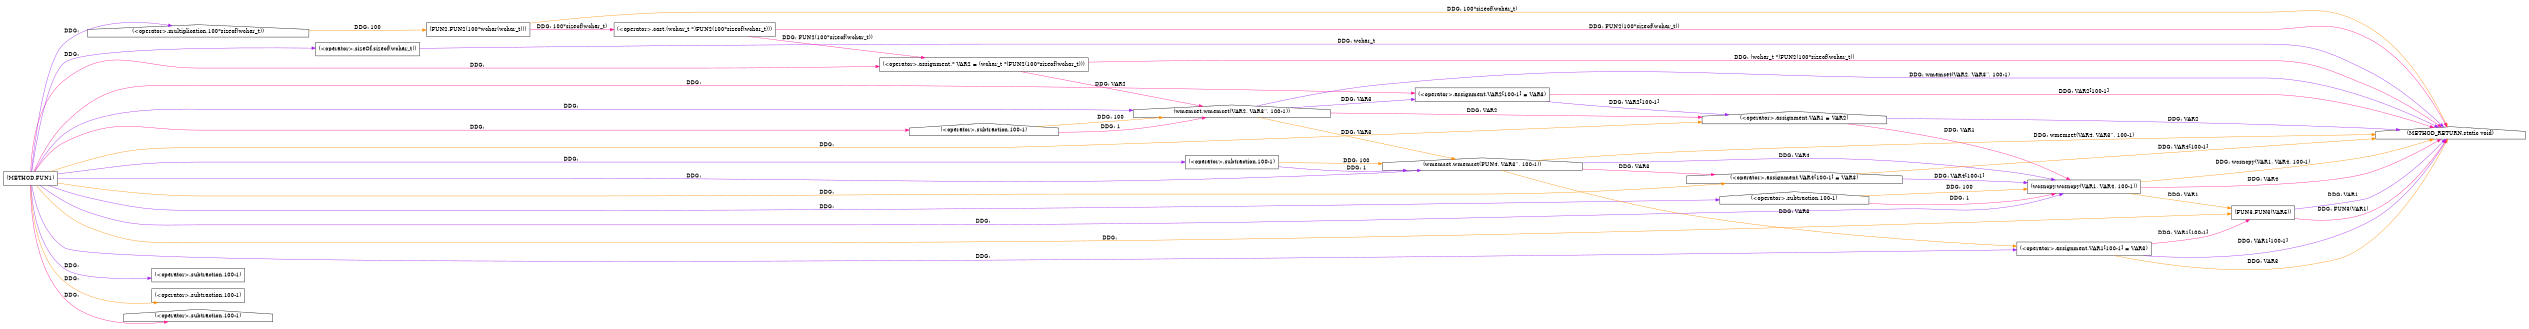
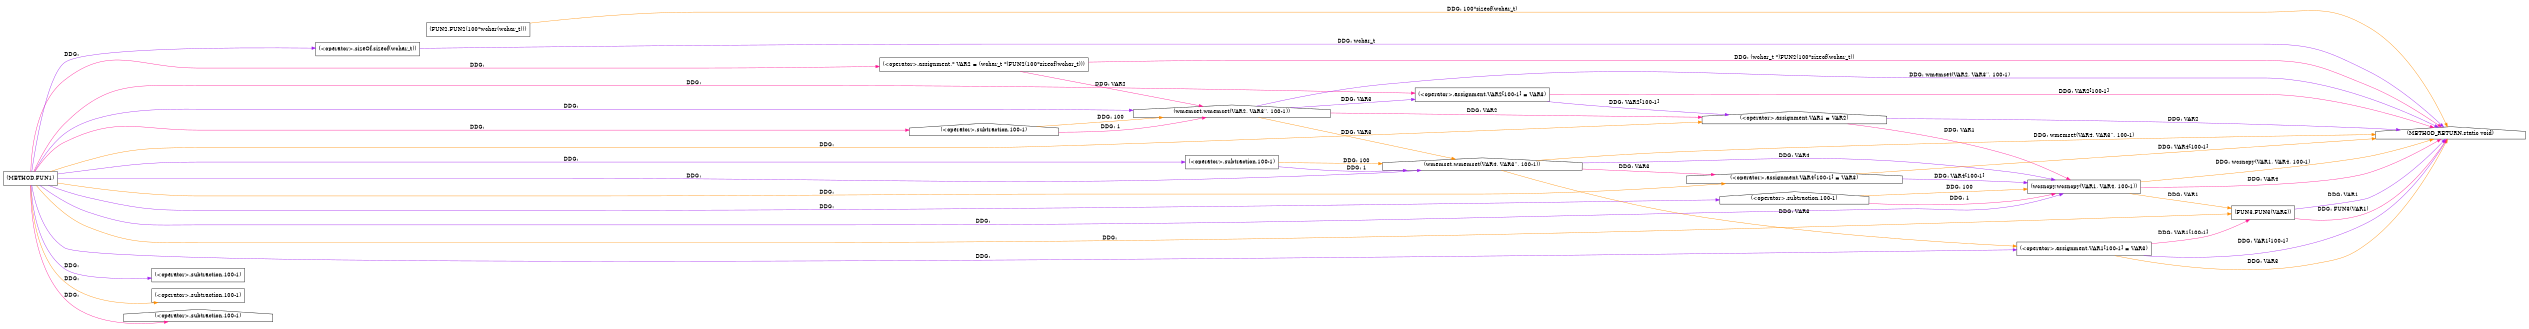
(695, 30) -> none
(198, 32) -> none
(1482, 165) -> (1482, 165)
